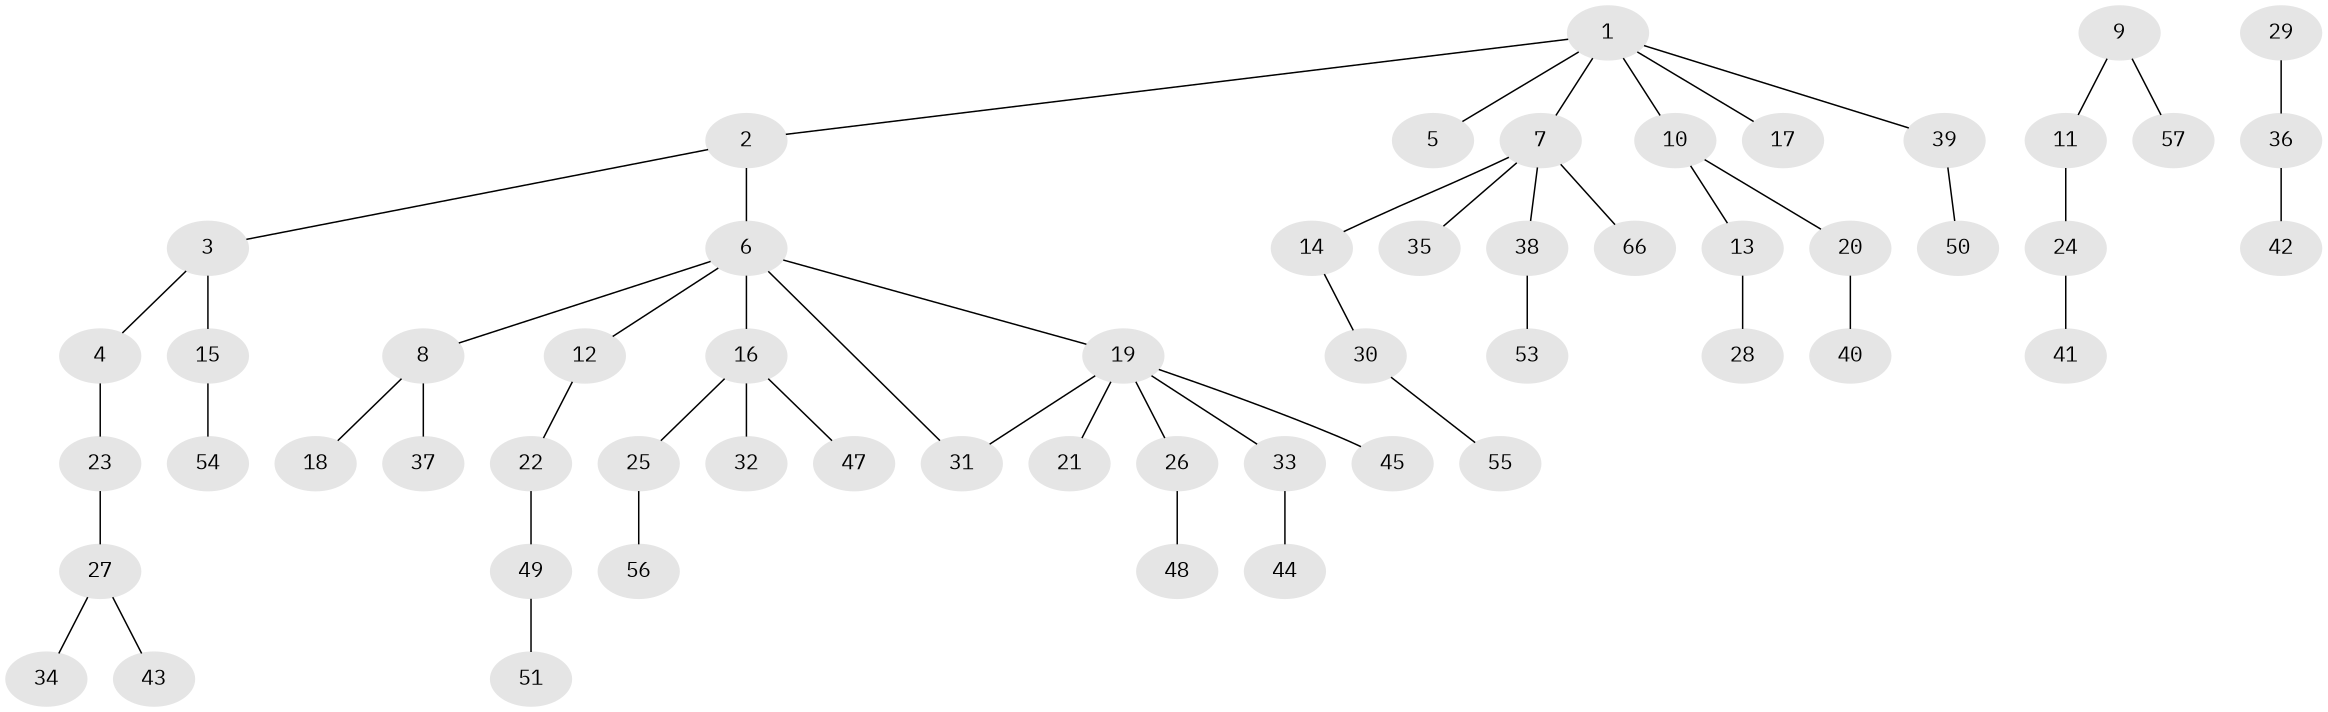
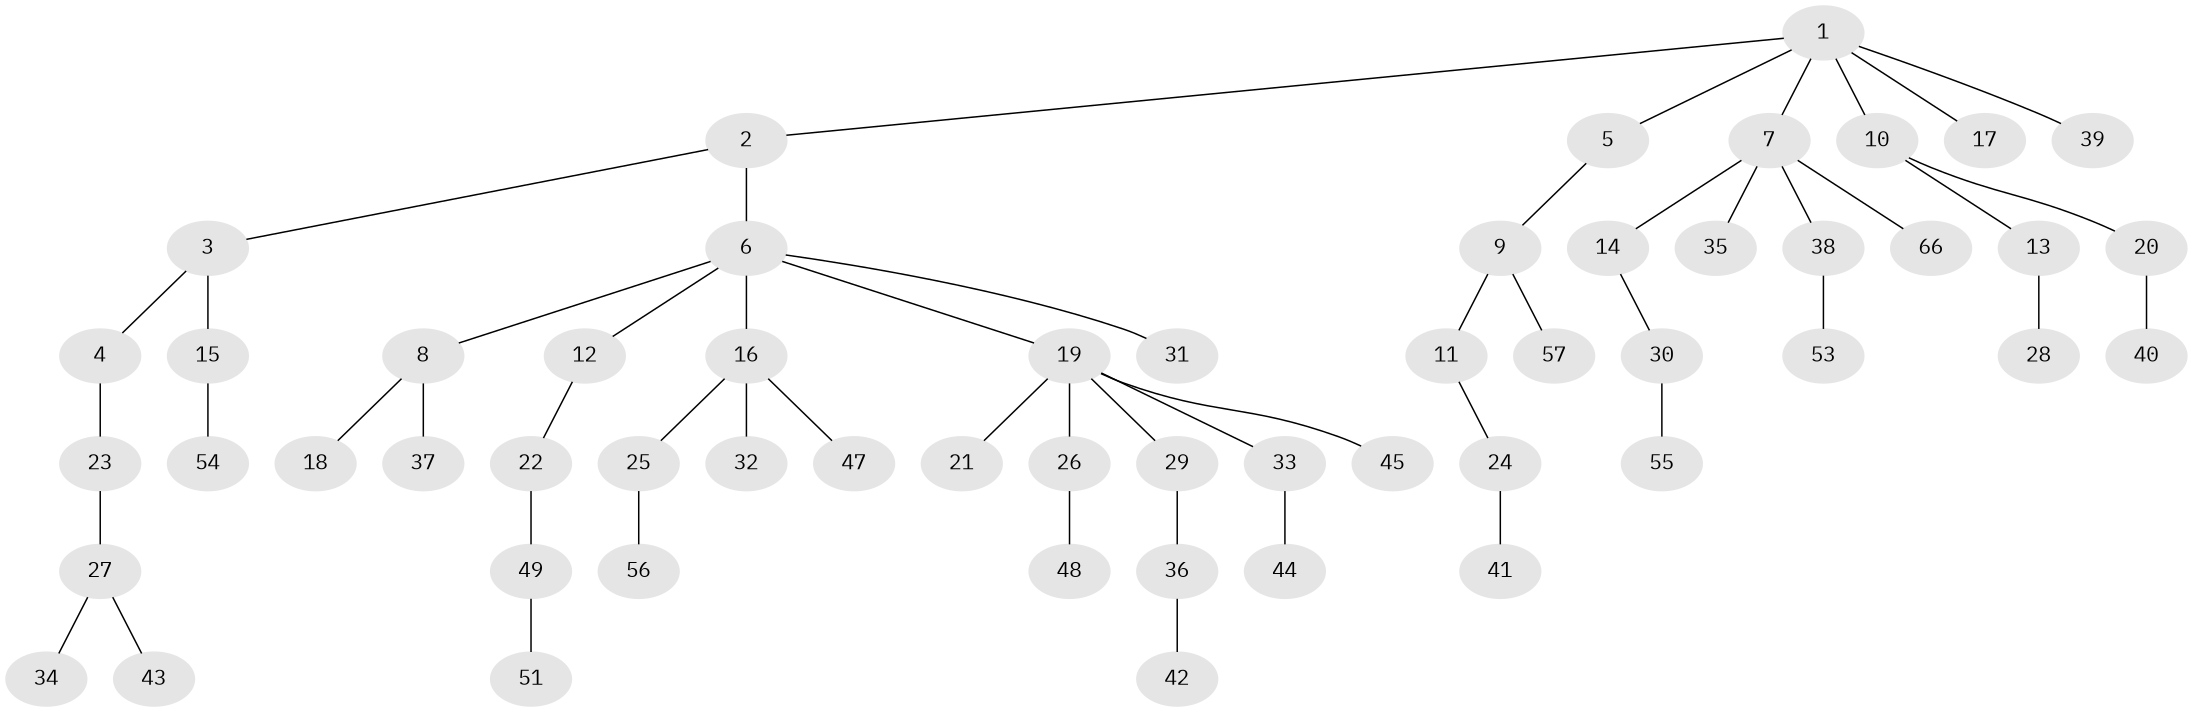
none -> (1554, 194)
(1958, 248) -> none
(1042, 410) -> (1123, 410)
